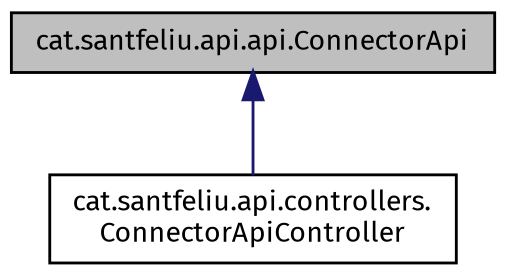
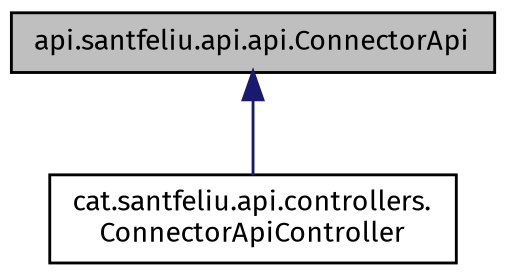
(253, 43) -> (253, 43)
